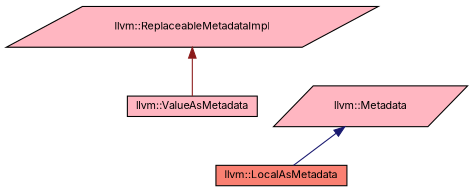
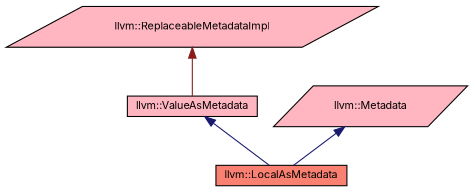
none -> (241, 144)
